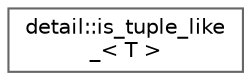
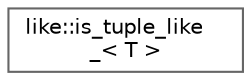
(126, 40) -> (126, 40)
